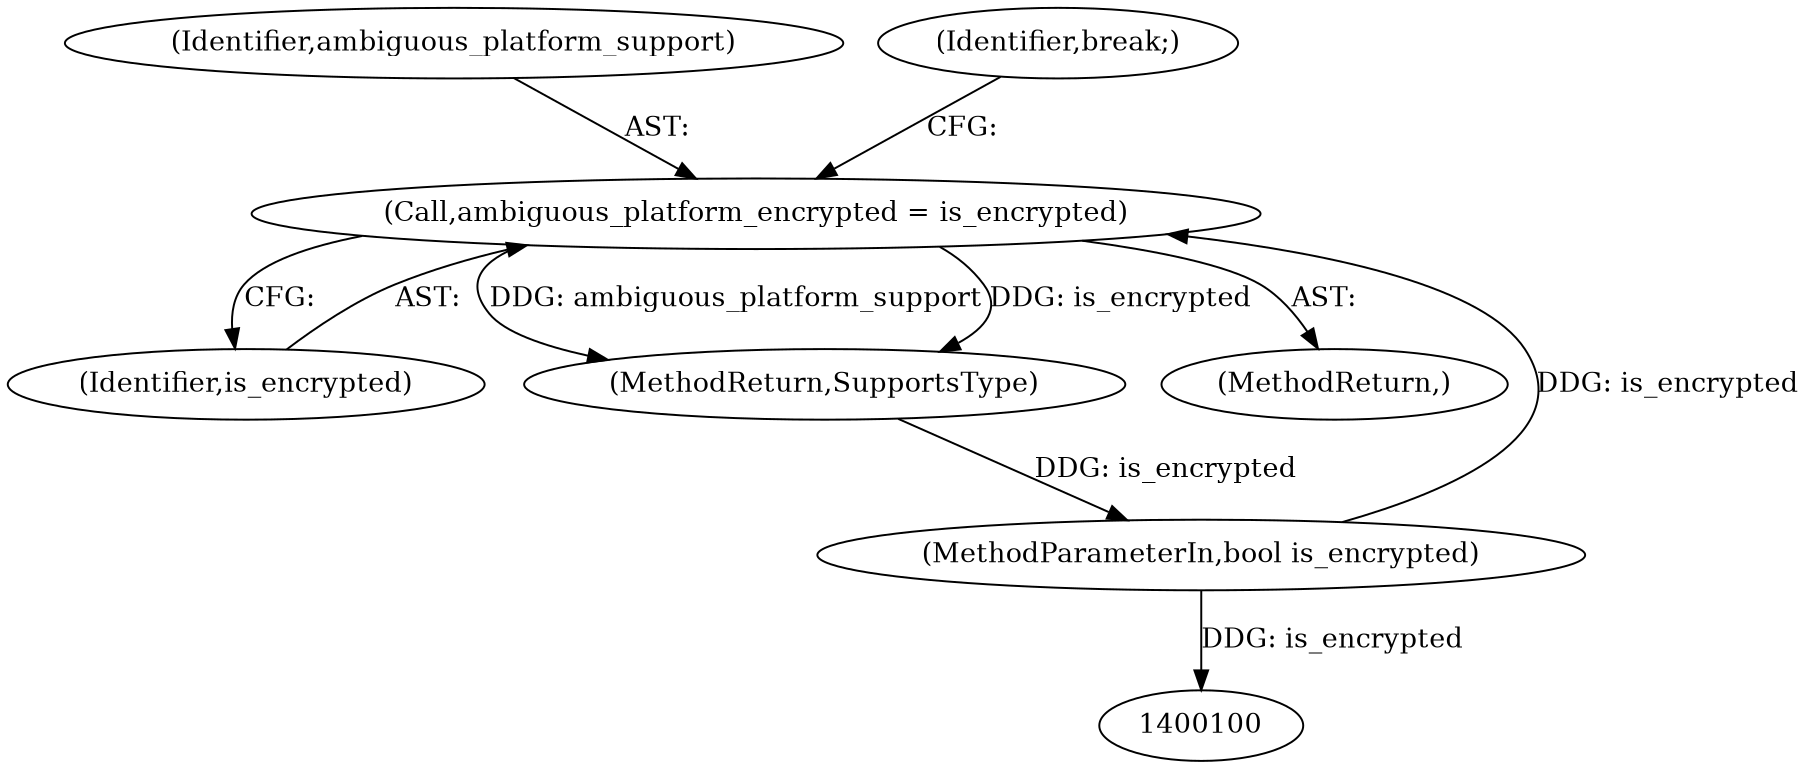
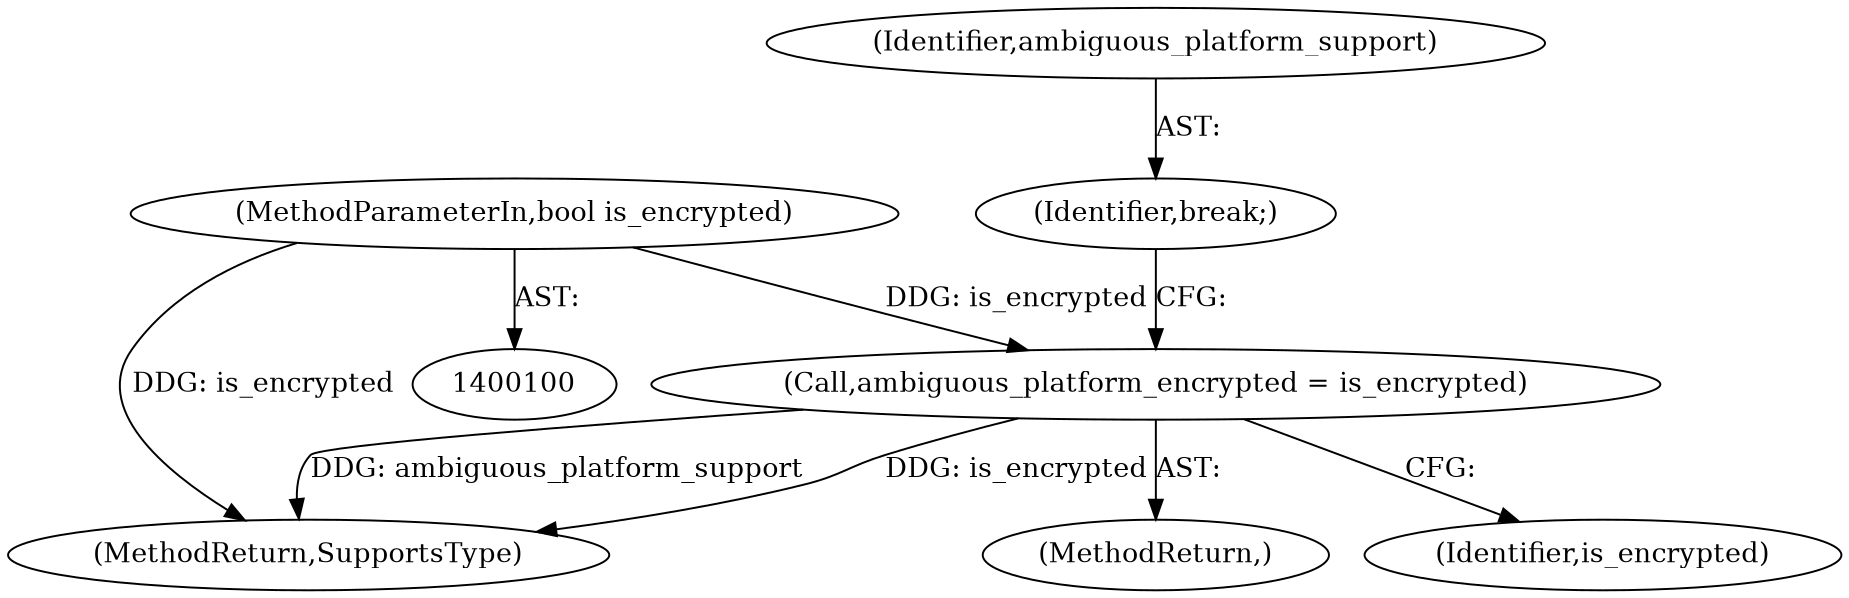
(596, 124) -> (1156, 119)
(391, 286) -> none
(1003, 465) -> (130, 354)
(1333, 640) -> (552, 299)
